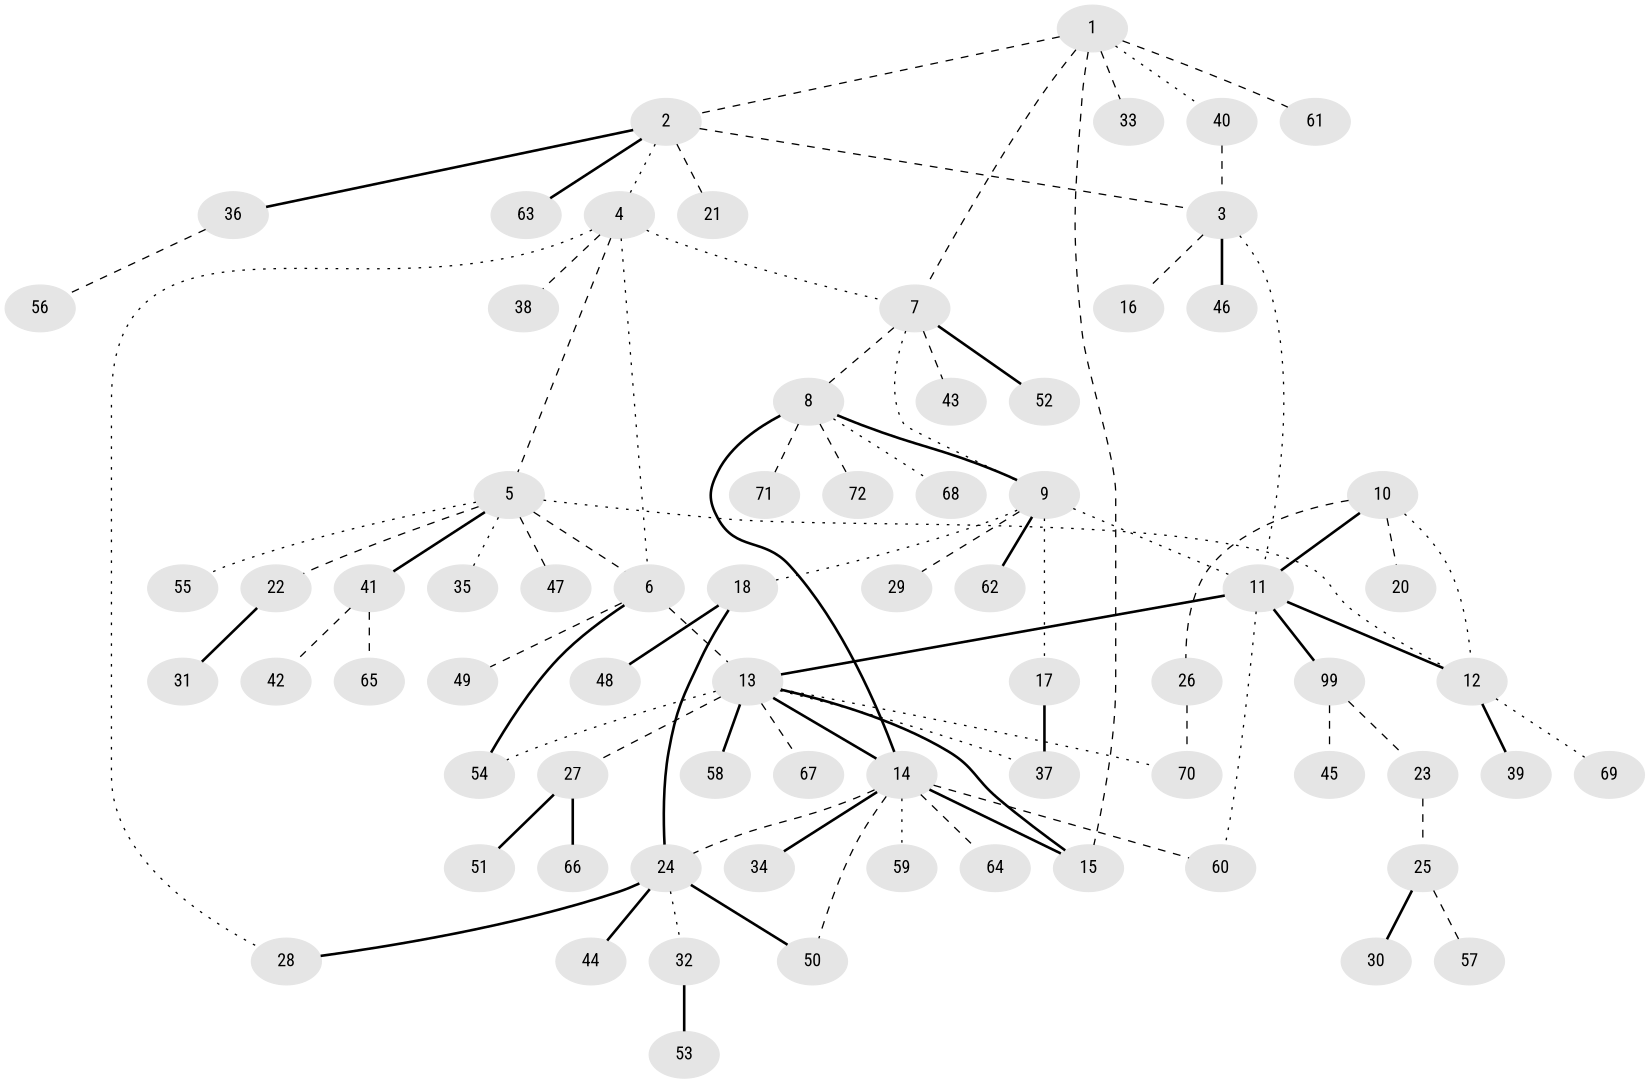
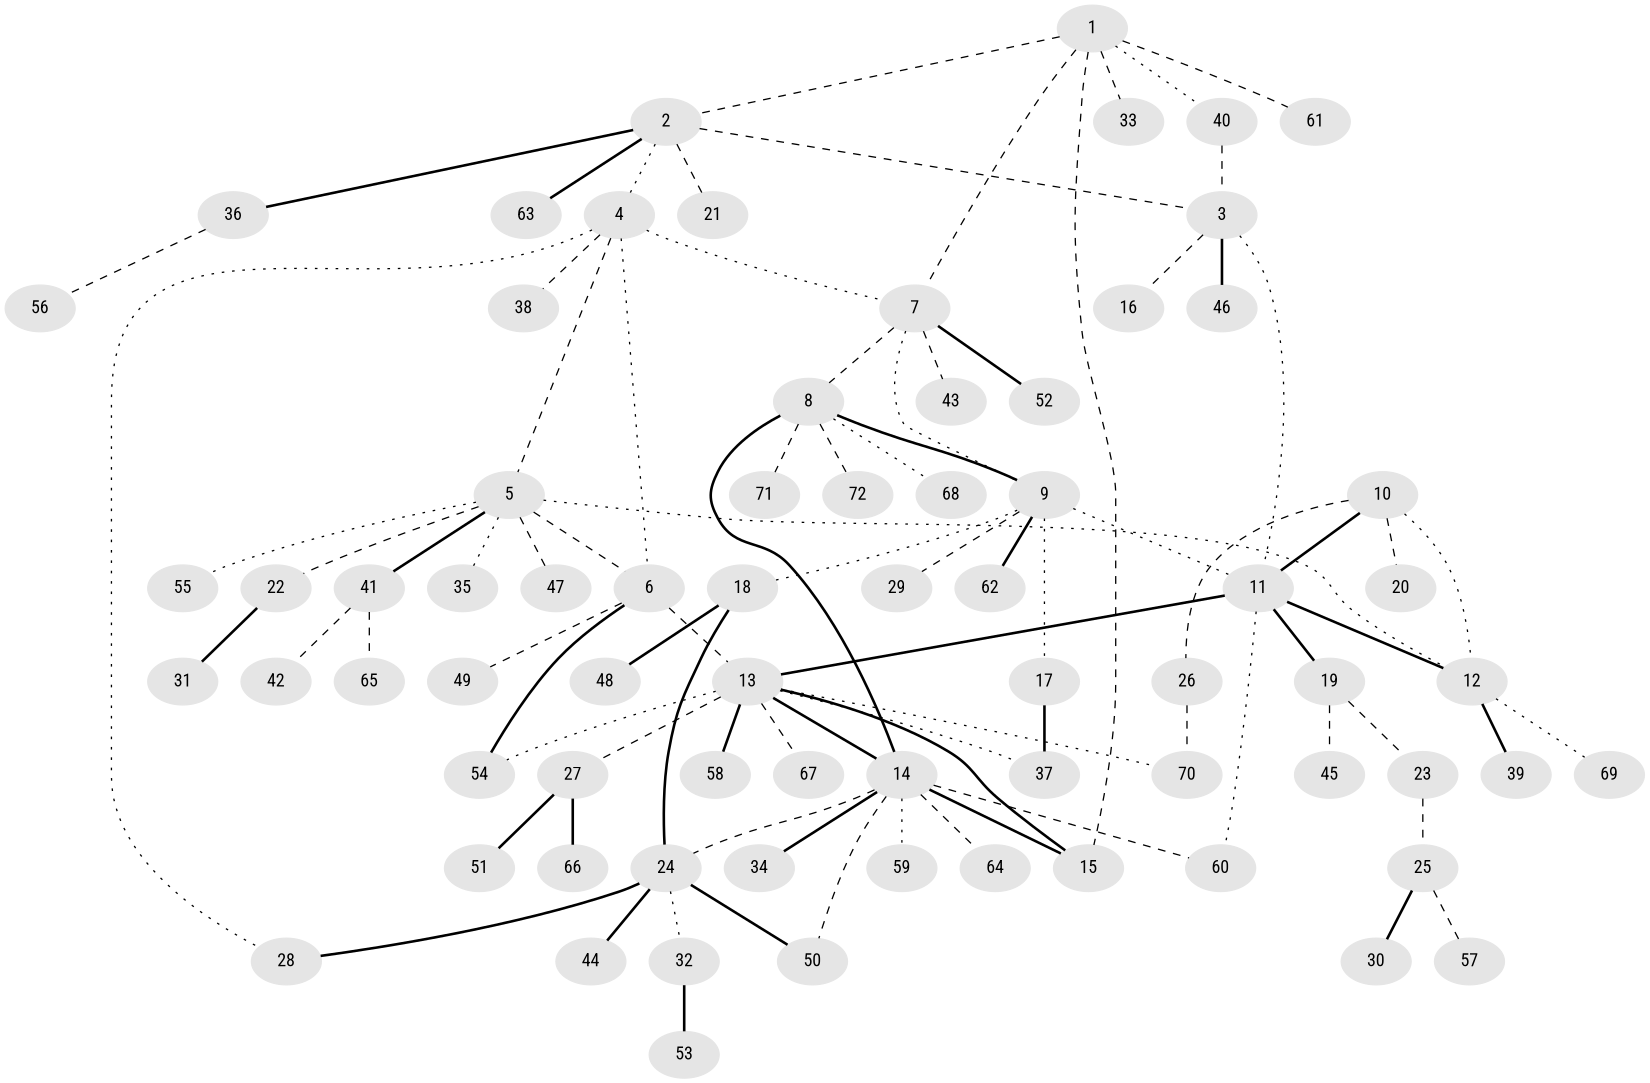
(1330, 682) -> (1330, 682)
